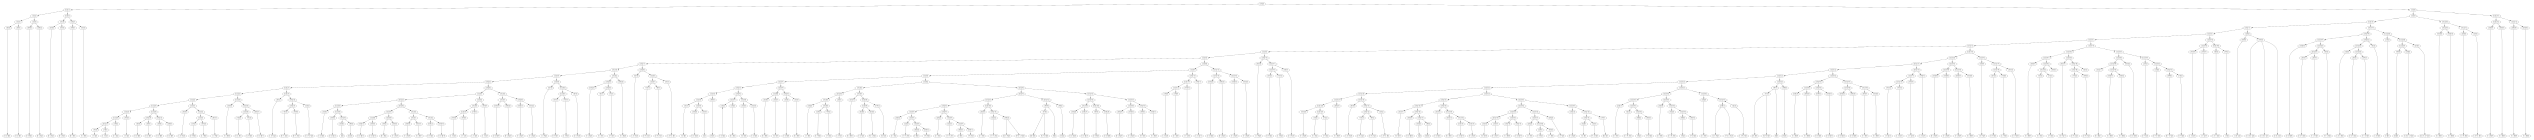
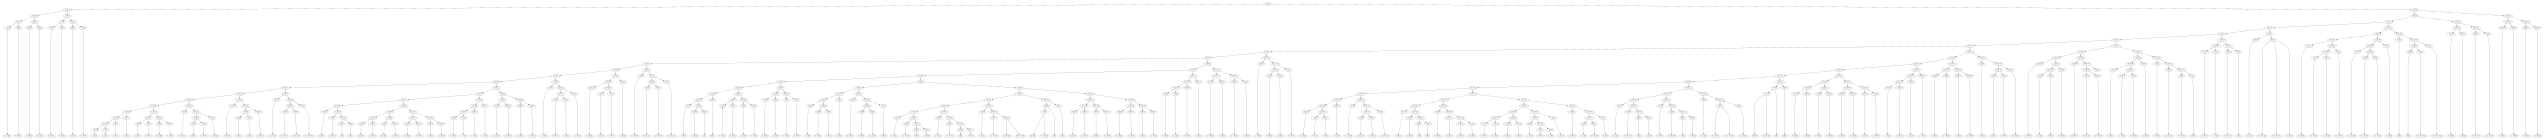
none -> (2062, 136)
